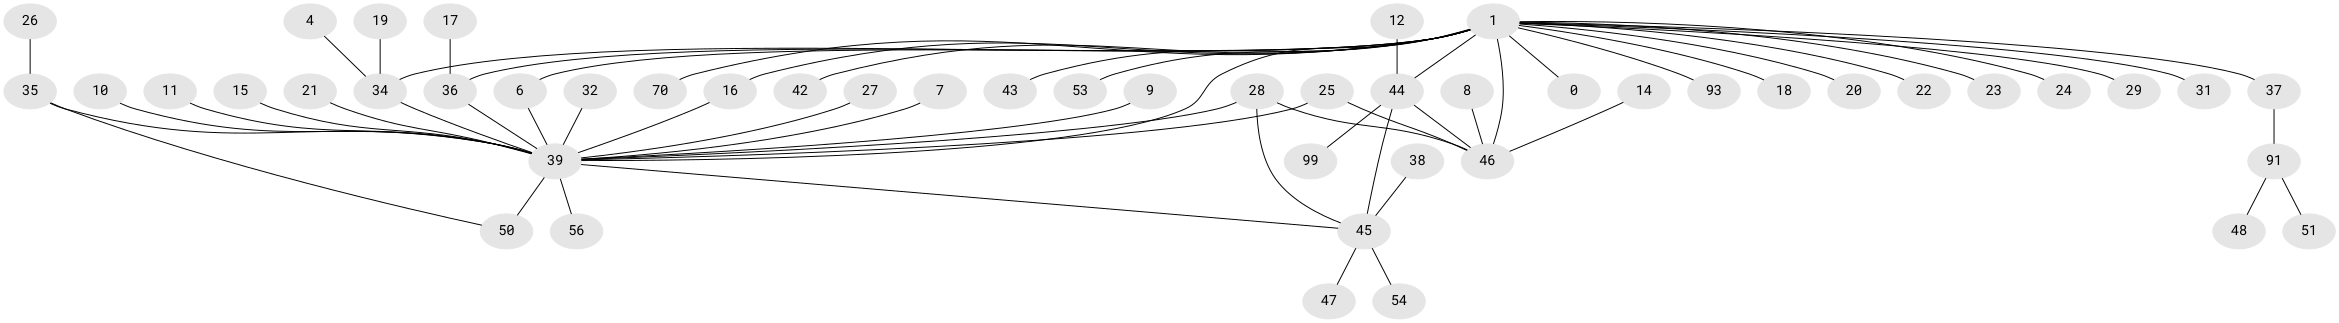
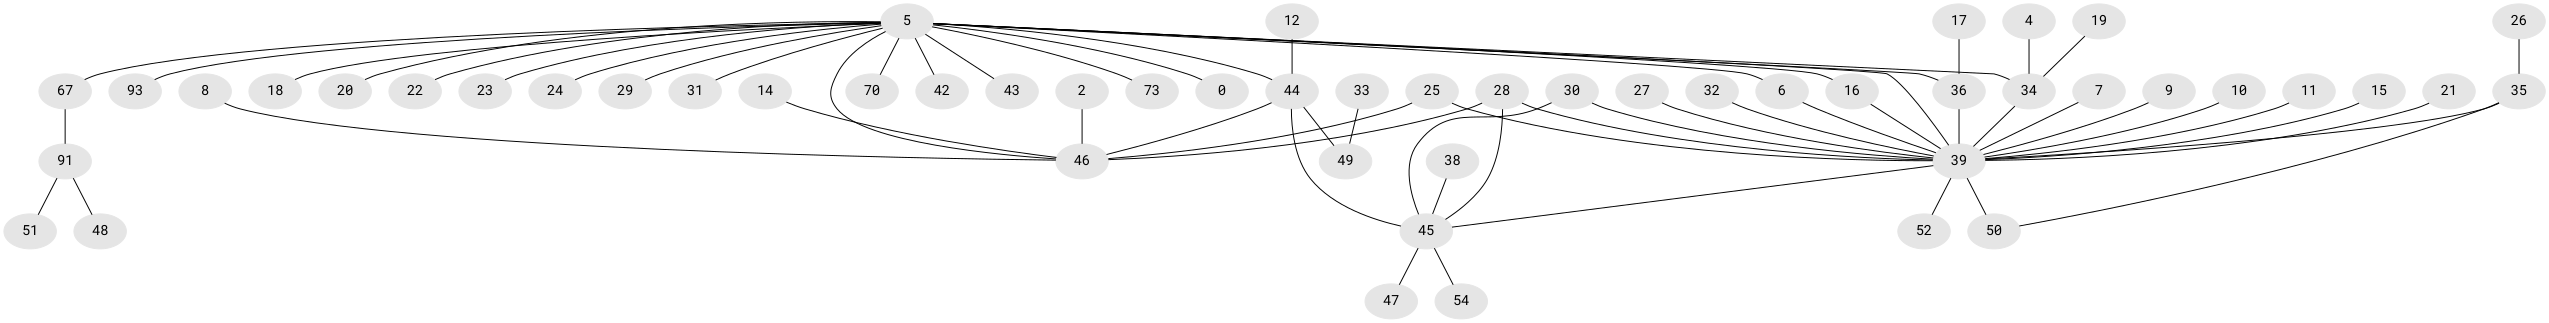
(1493, 21) -> (907, 21)
(1080, 91) -> (1152, 91)
none -> (1082, 91)
none -> (1362, 91)
none -> (1572, 91)
(2274, 91) -> (65, 91)
(1311, 161) -> (1346, 161)
(577, 231) -> (1924, 231)
